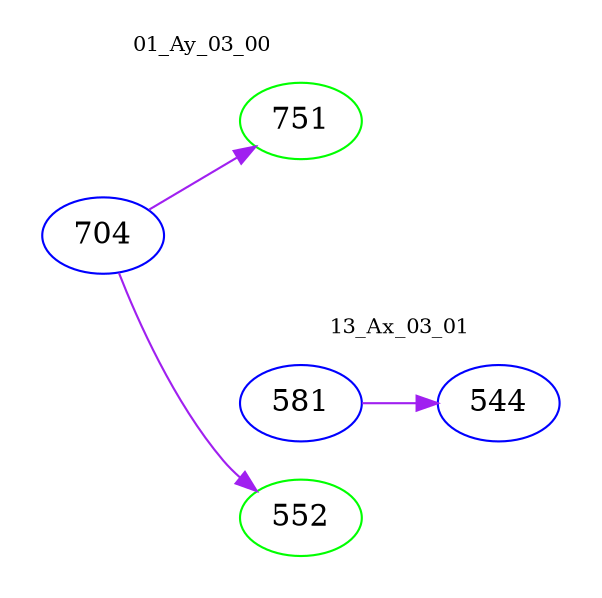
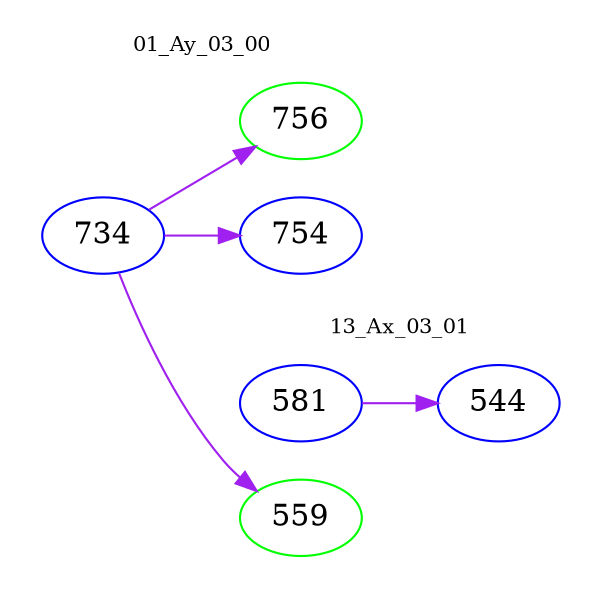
(301, 121) -> (301, 121)
(103, 236) -> (103, 236)
none -> (301, 236)
(301, 518) -> (301, 518)
